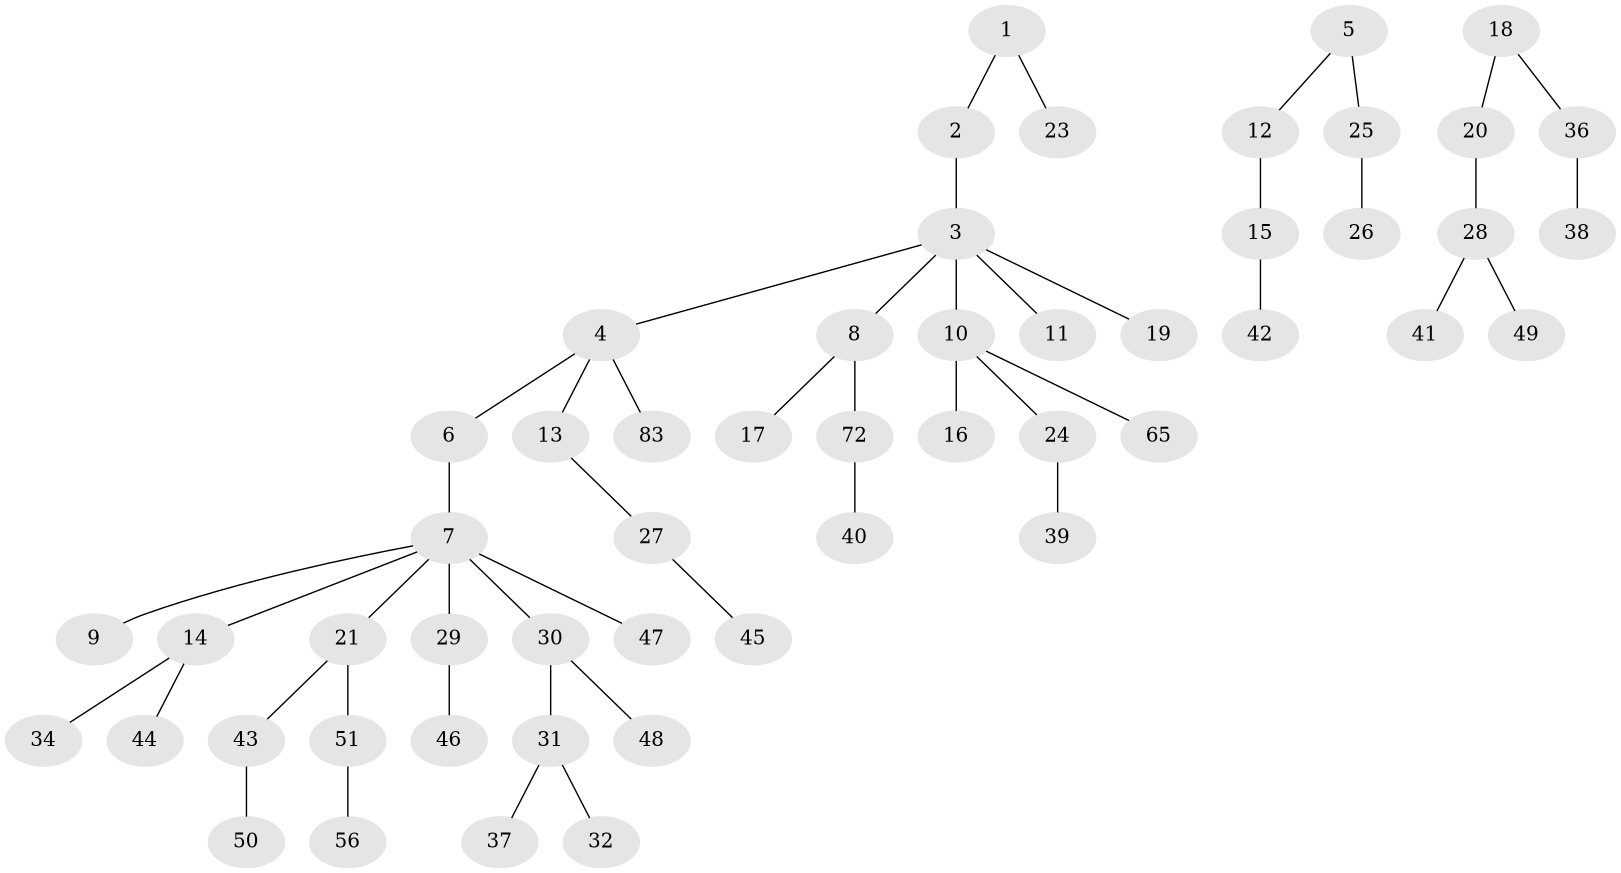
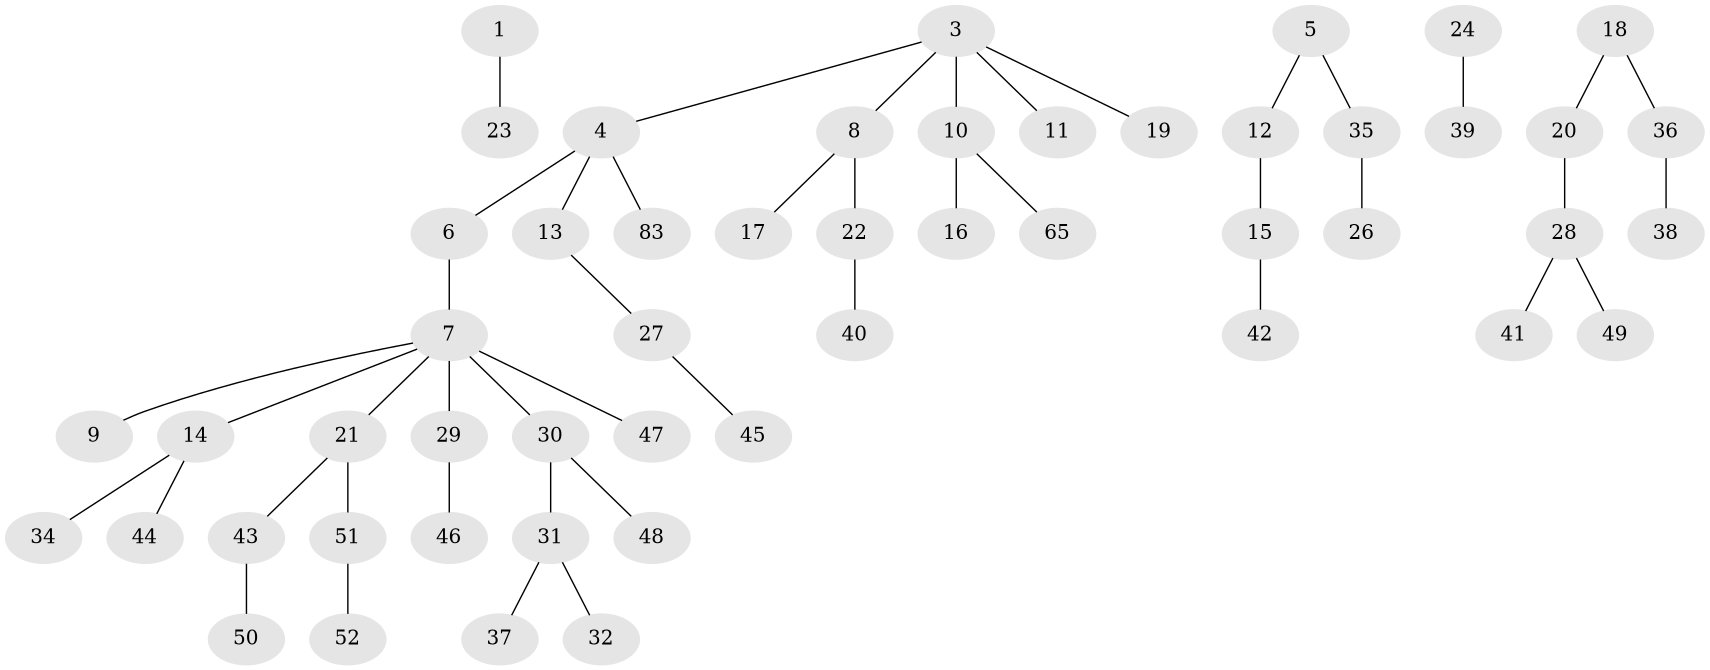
(956, 132) -> none
(1362, 132) -> (1362, 132)
(1007, 386) -> none
(855, 437) -> (855, 234)
(348, 842) -> (348, 639)
